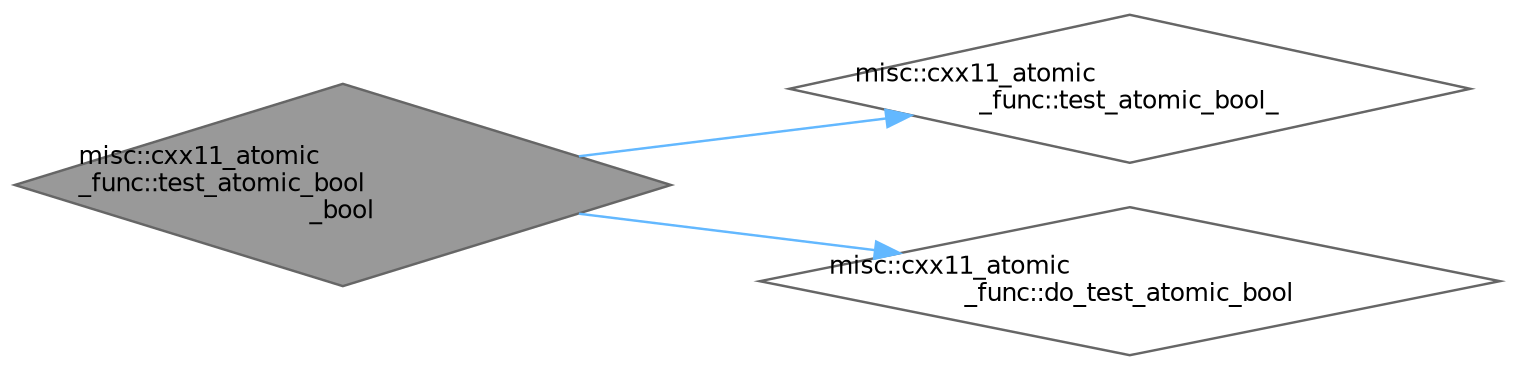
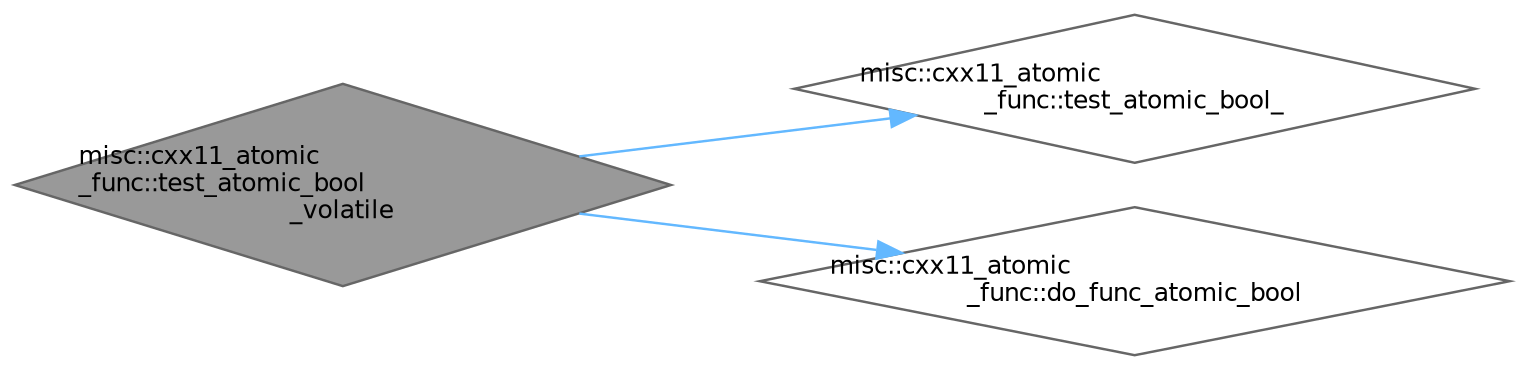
(343, 185) -> (343, 185)
(1130, 281) -> (1135, 281)
